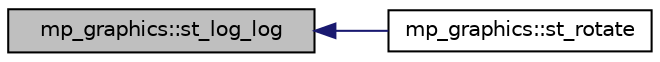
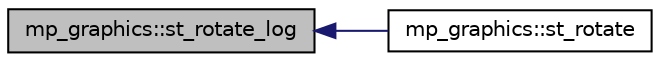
(161, 31) -> (161, 31)
